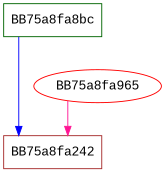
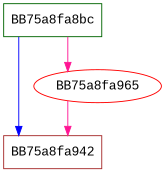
none -> (68, 50)
(53, 152) -> (53, 152)
